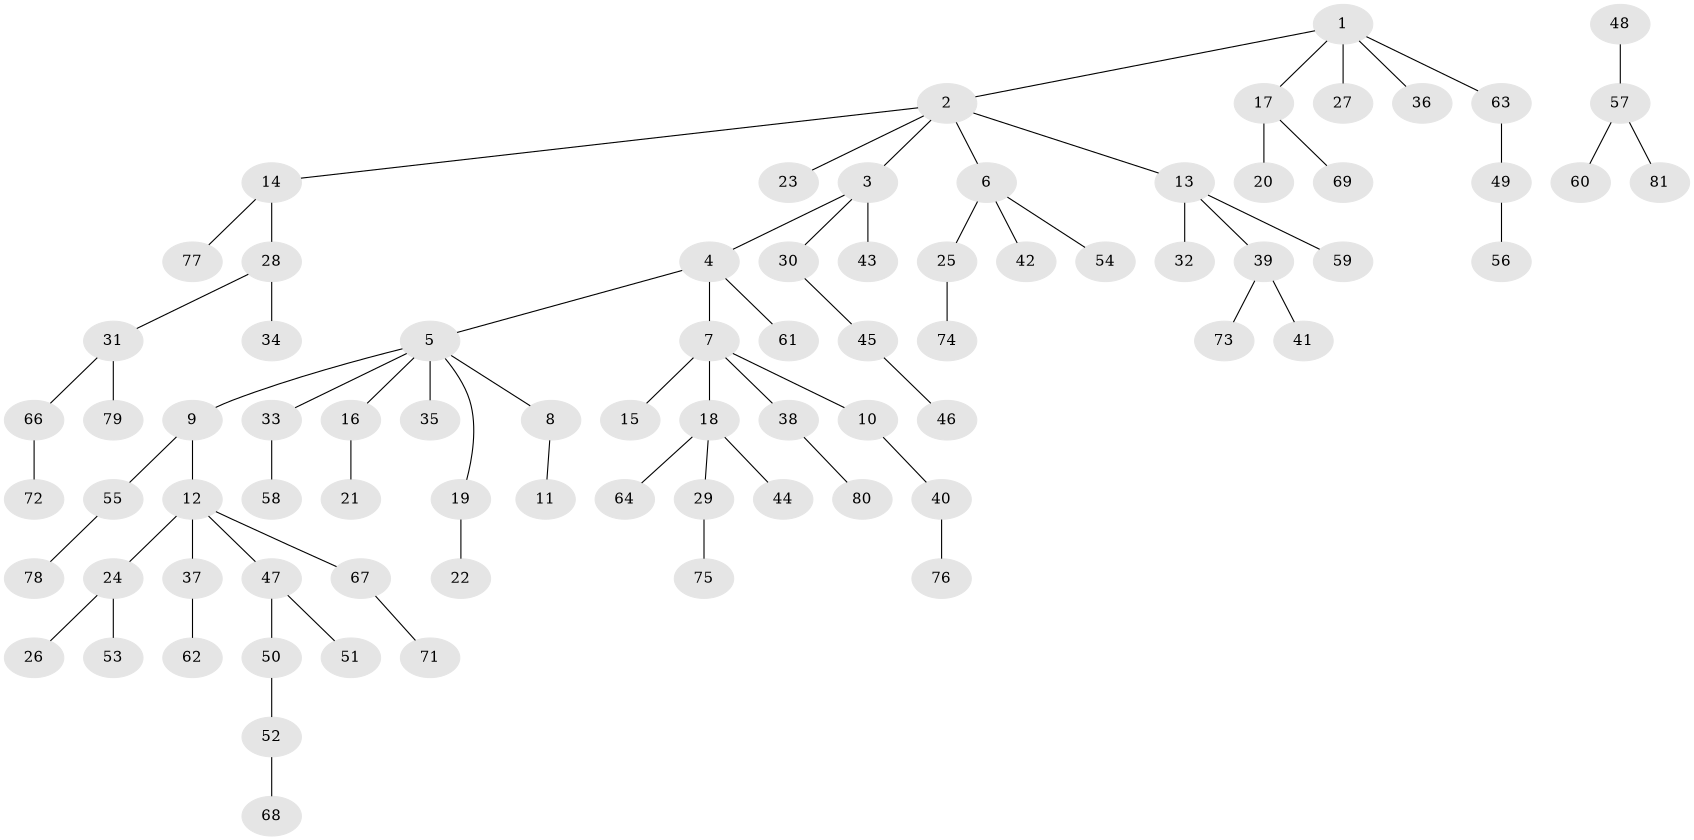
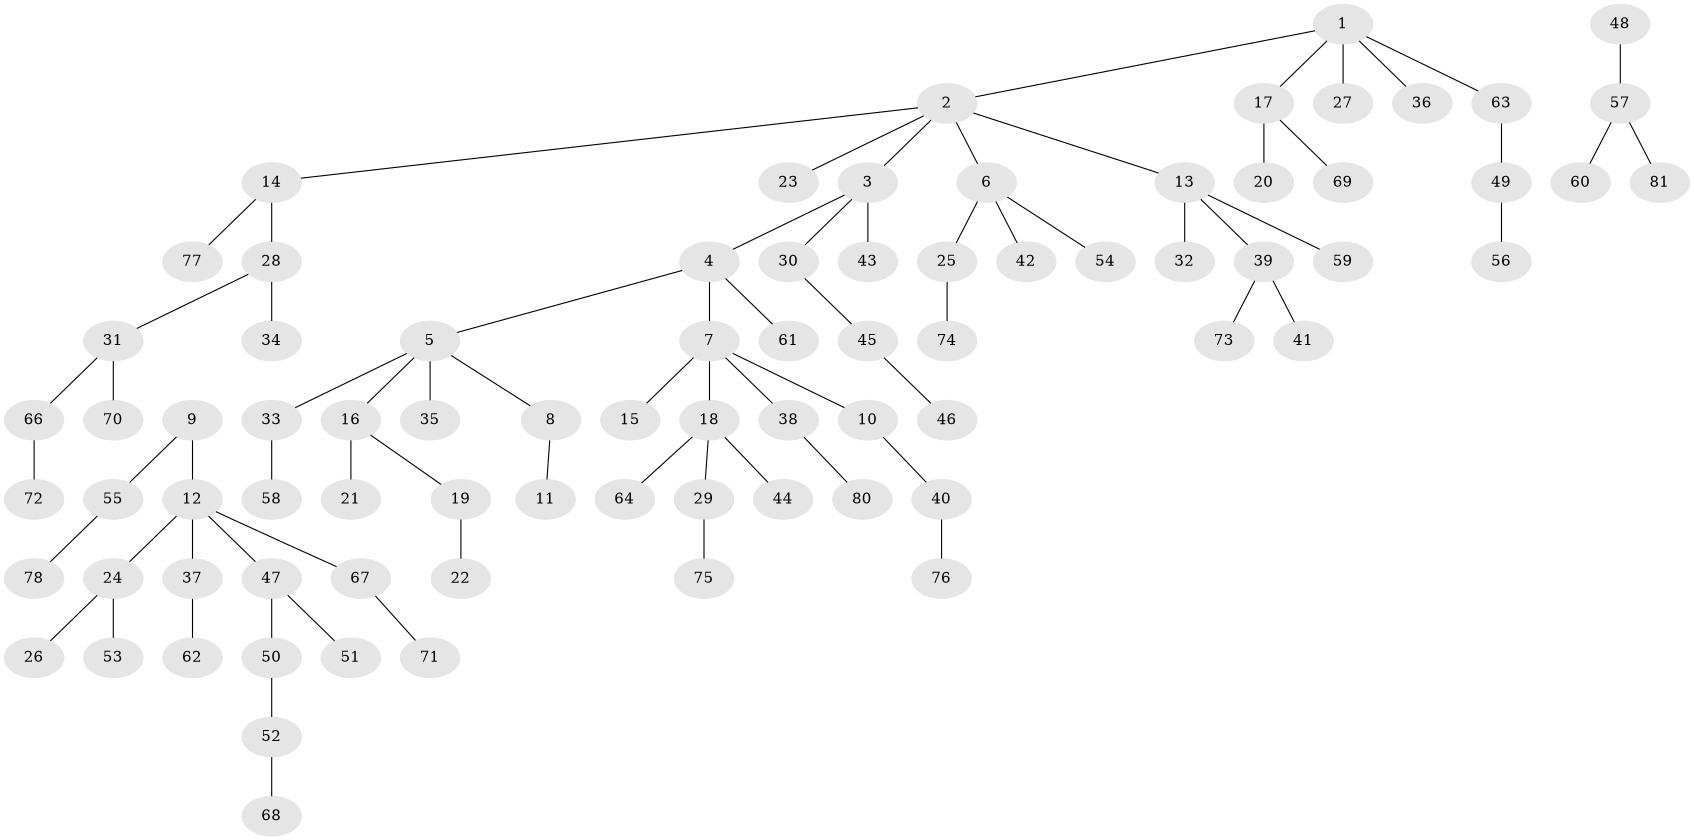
(308, 375) -> none
(473, 416) -> (406, 460)
(113, 420) -> (113, 420)
